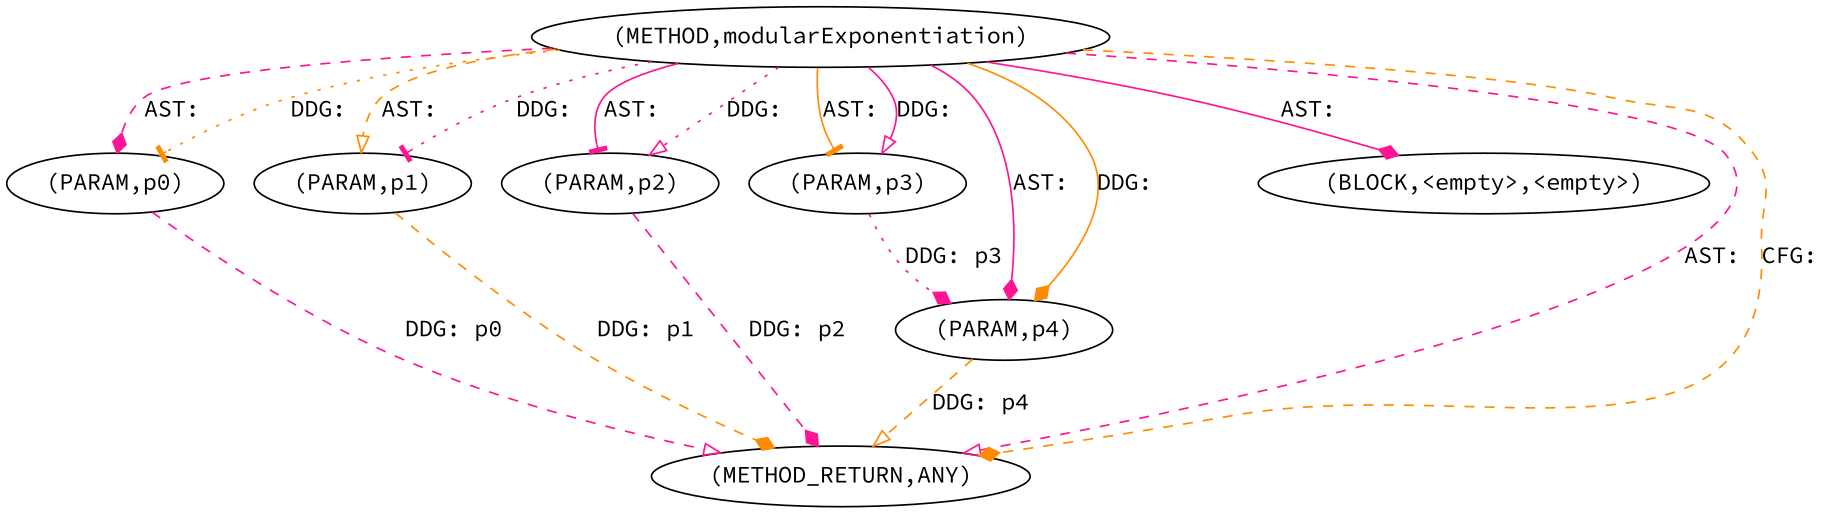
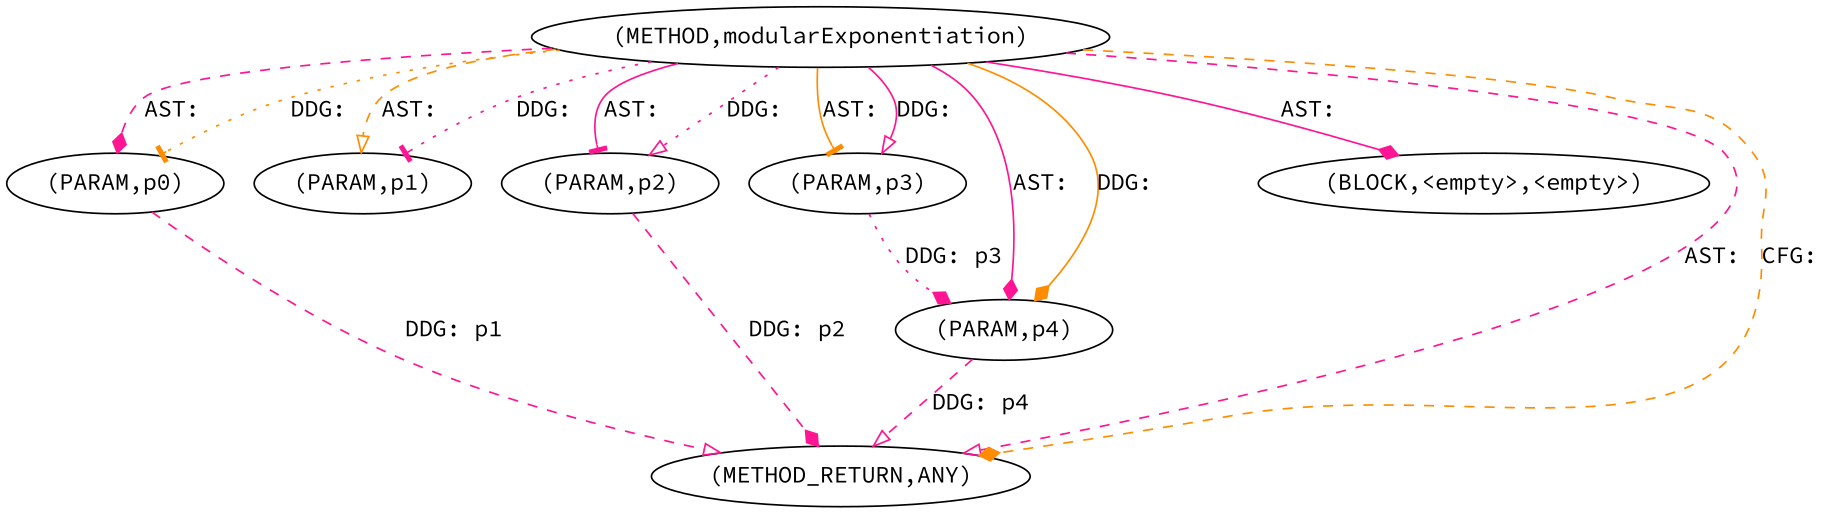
(454, 330) -> (454, 330)
(566, 341) -> none
(929, 397) -> (929, 397)
